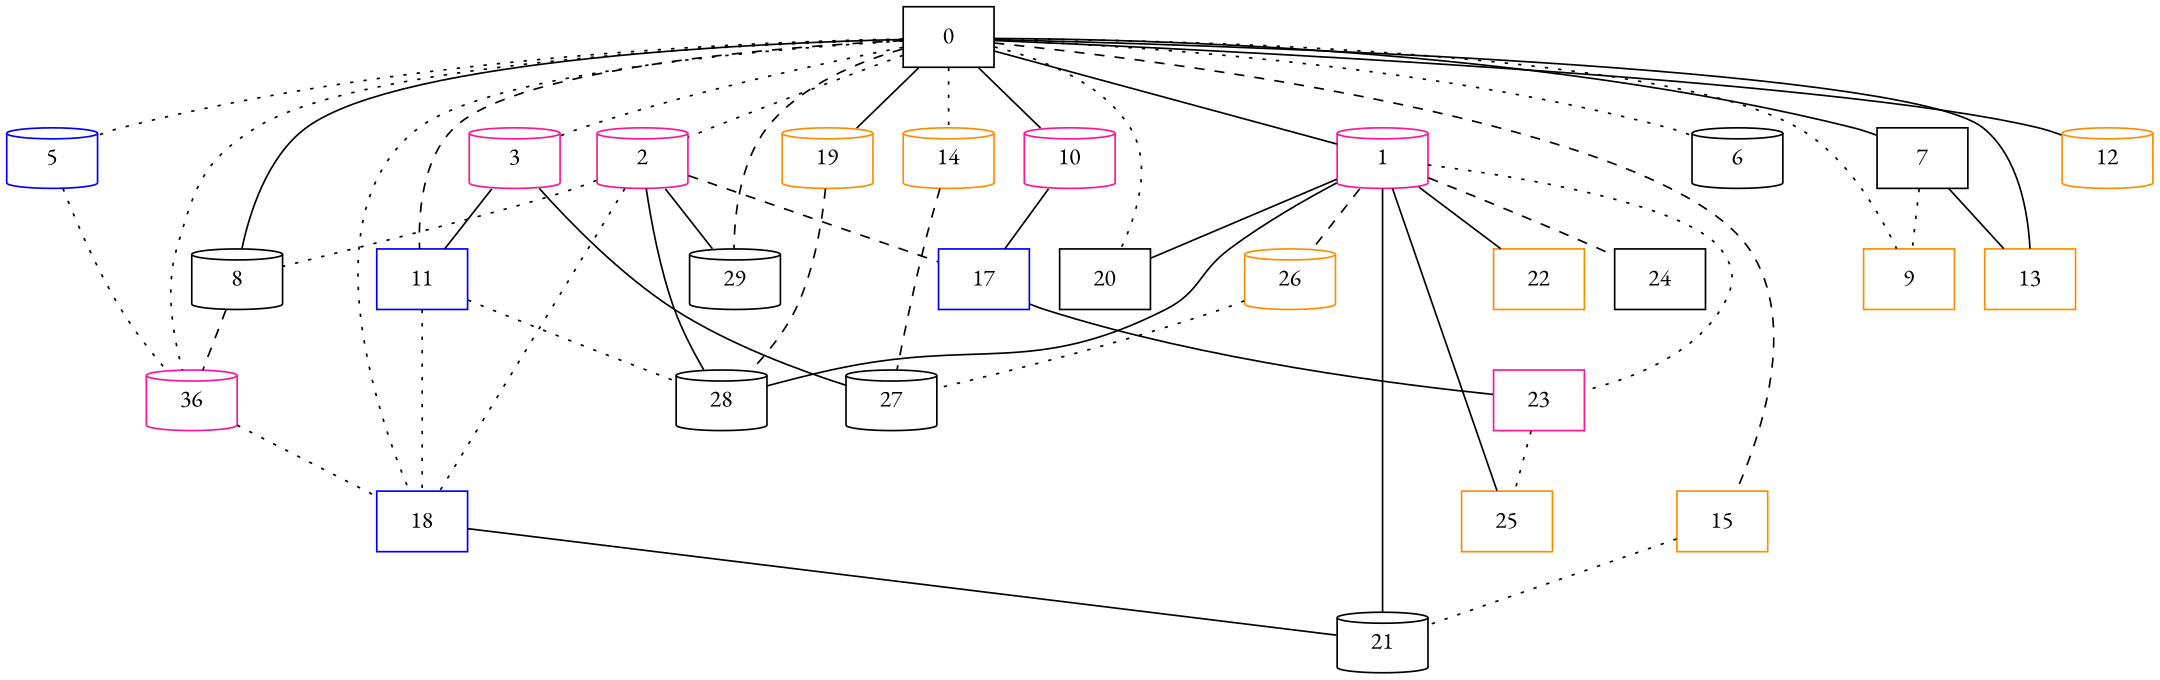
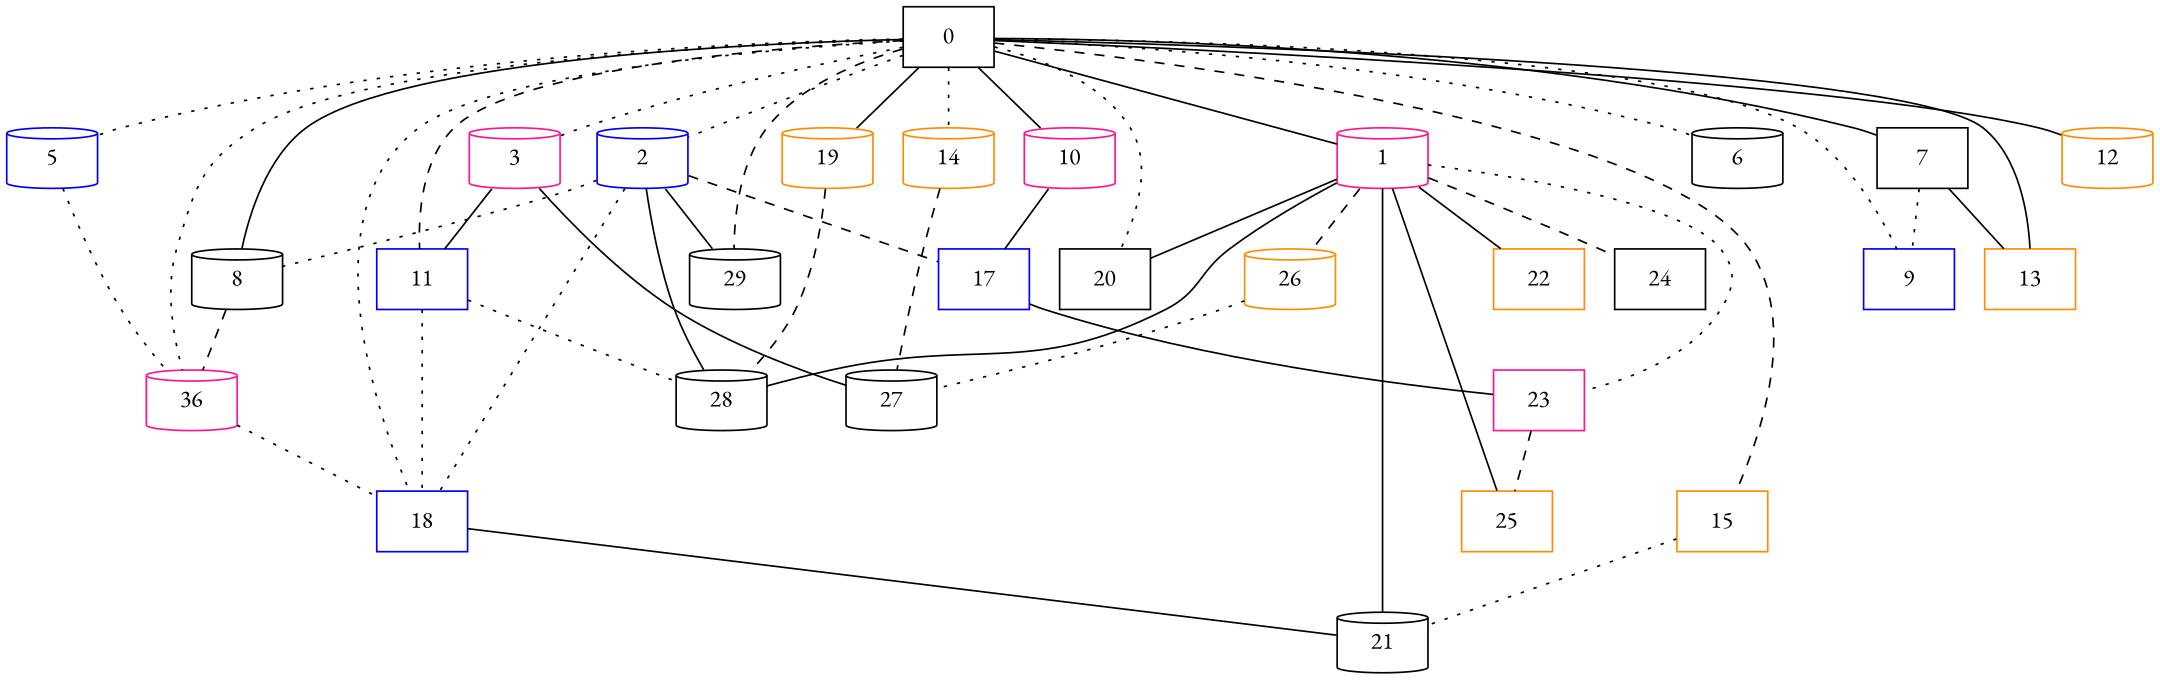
(643, 158) -> (643, 158)
(1909, 279) -> (1909, 279)
(1523, 461) -> (1523, 461)
